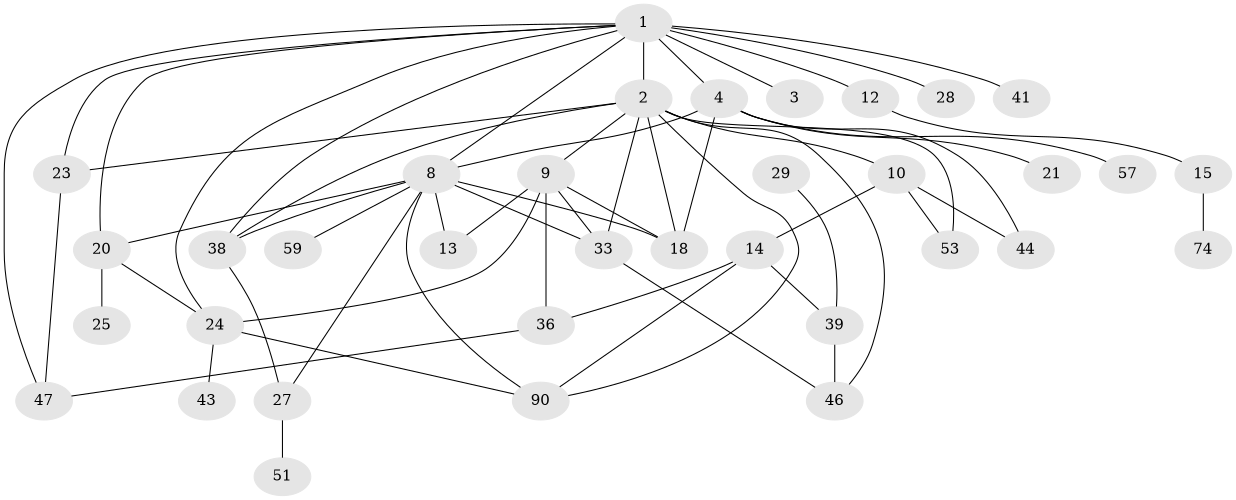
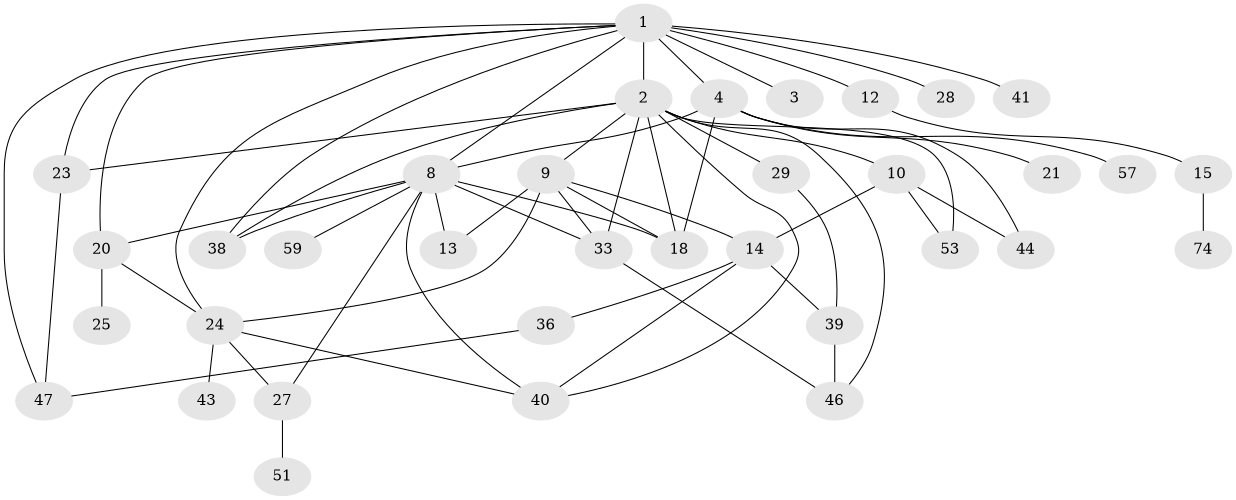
none -> (717, 139)
(546, 250) -> (653, 208)
(262, 328) -> (249, 363)
(541, 401) -> (541, 401)
